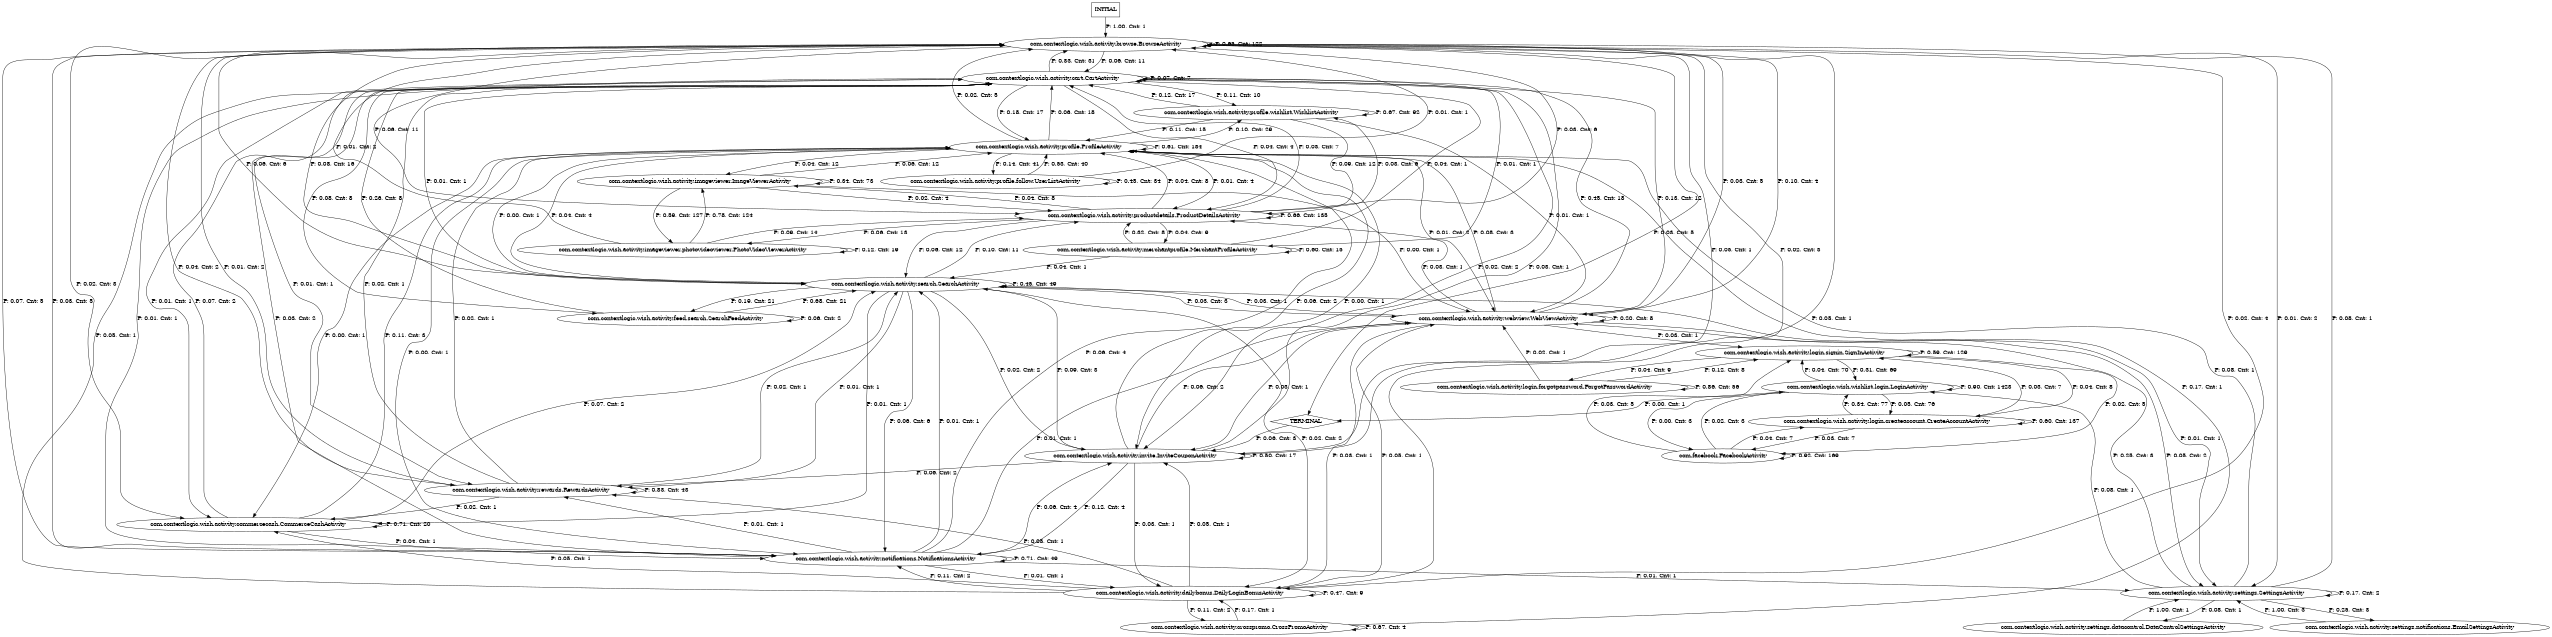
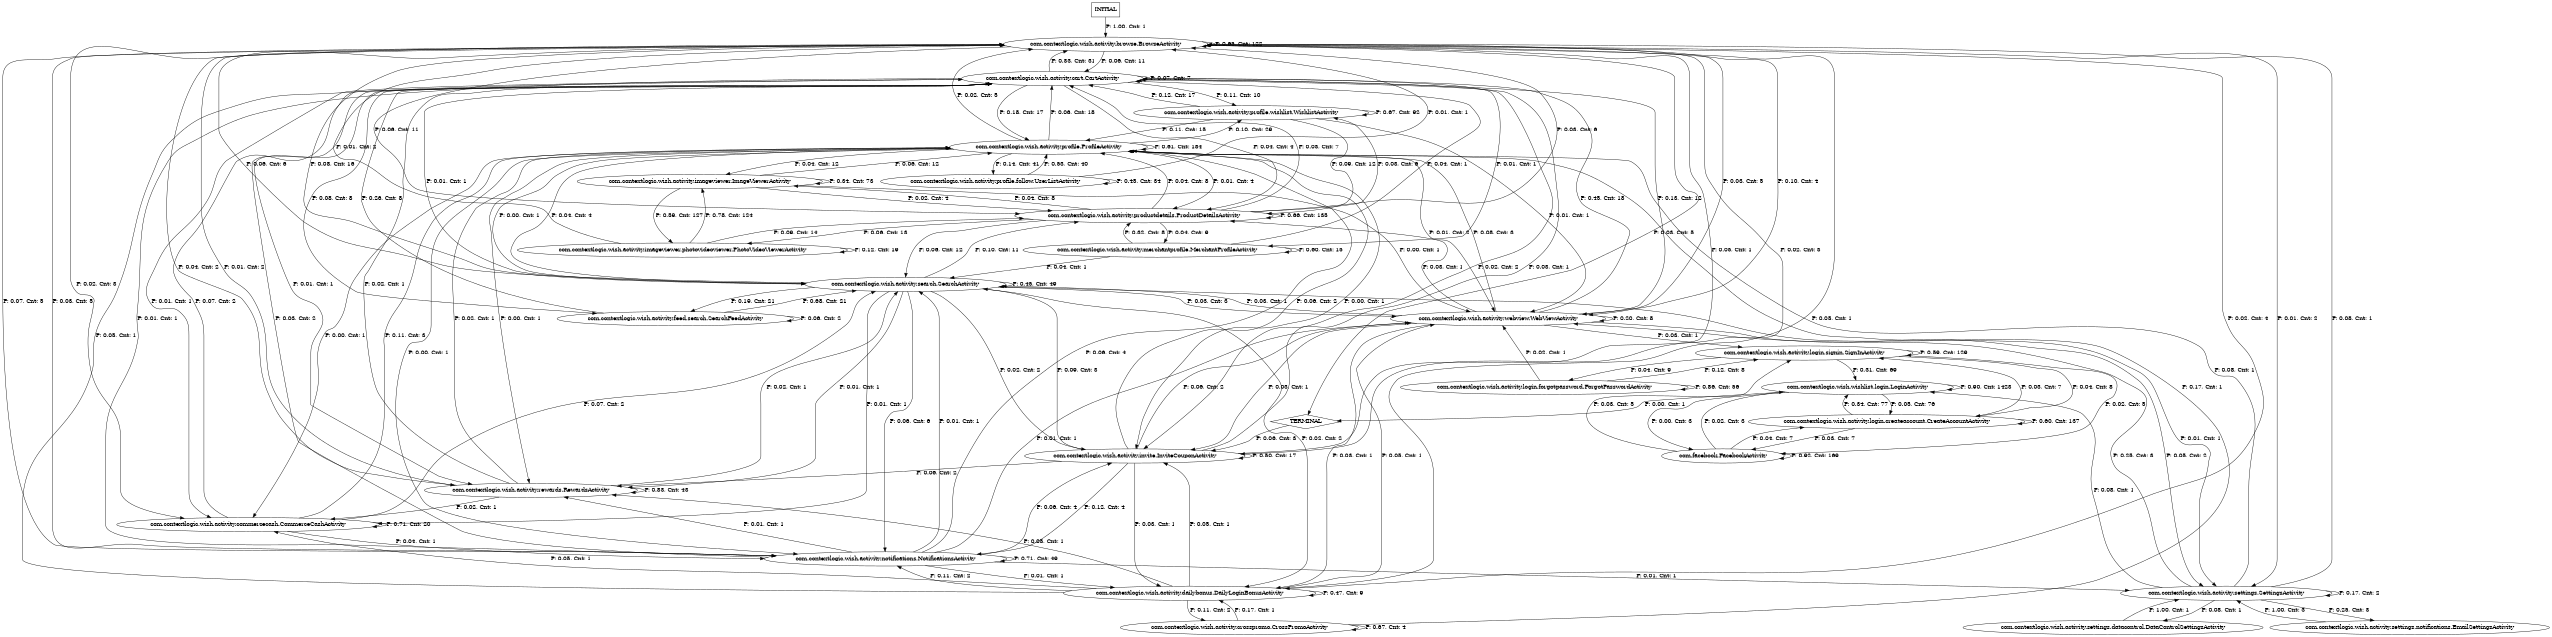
none -> (577, 160)
(1808, 376) -> none
